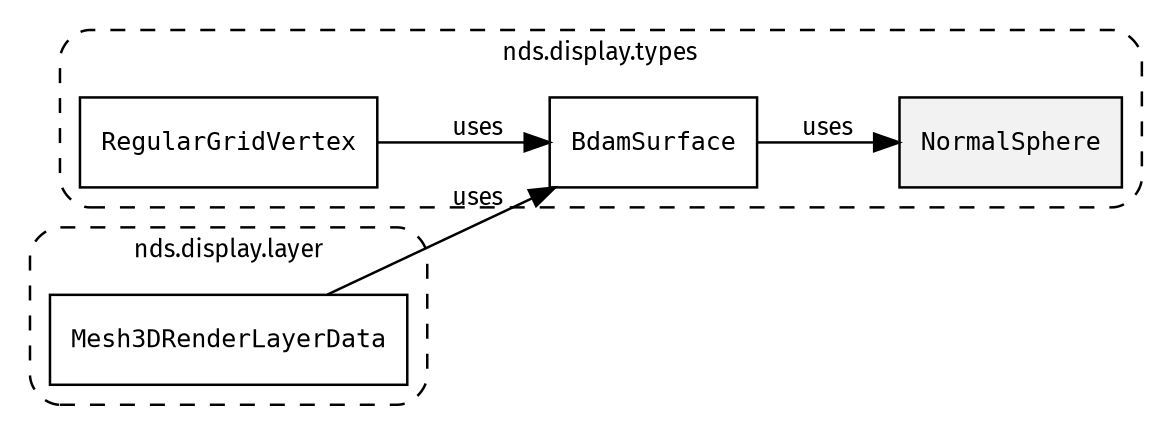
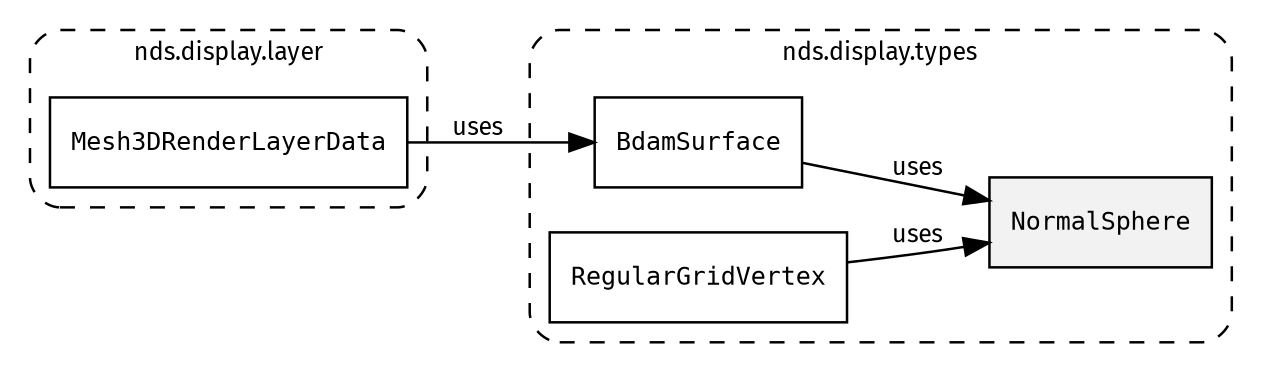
(451, 142) -> (906, 255)
